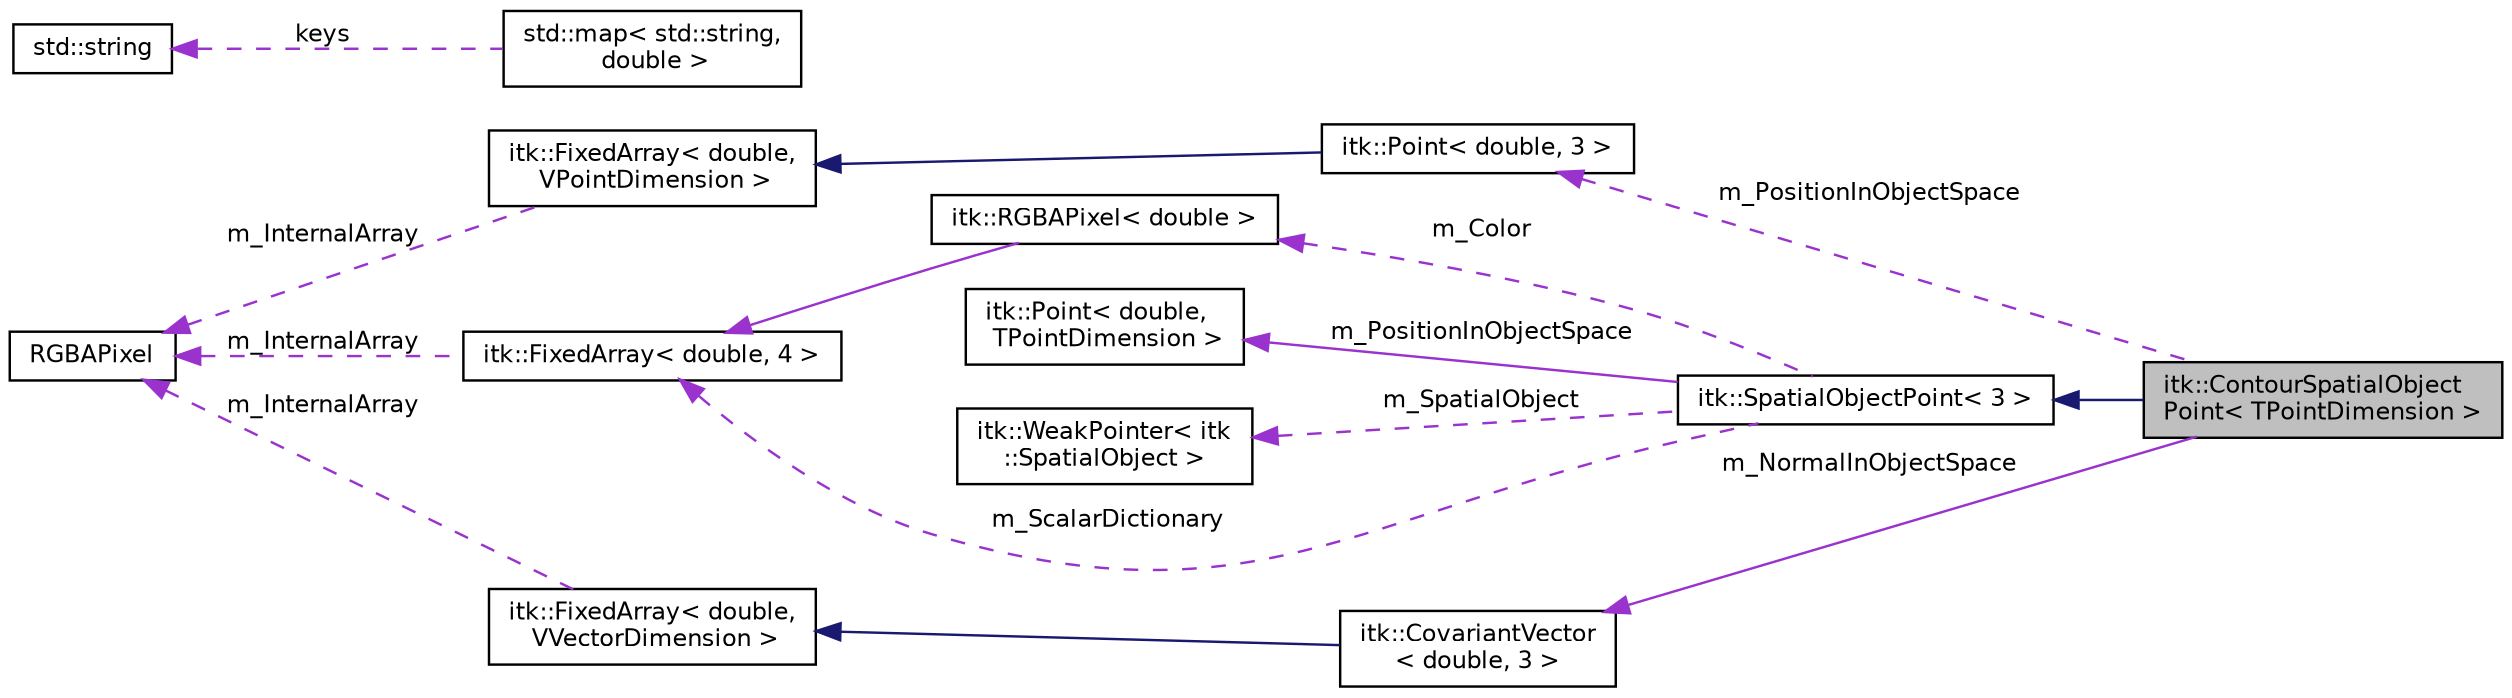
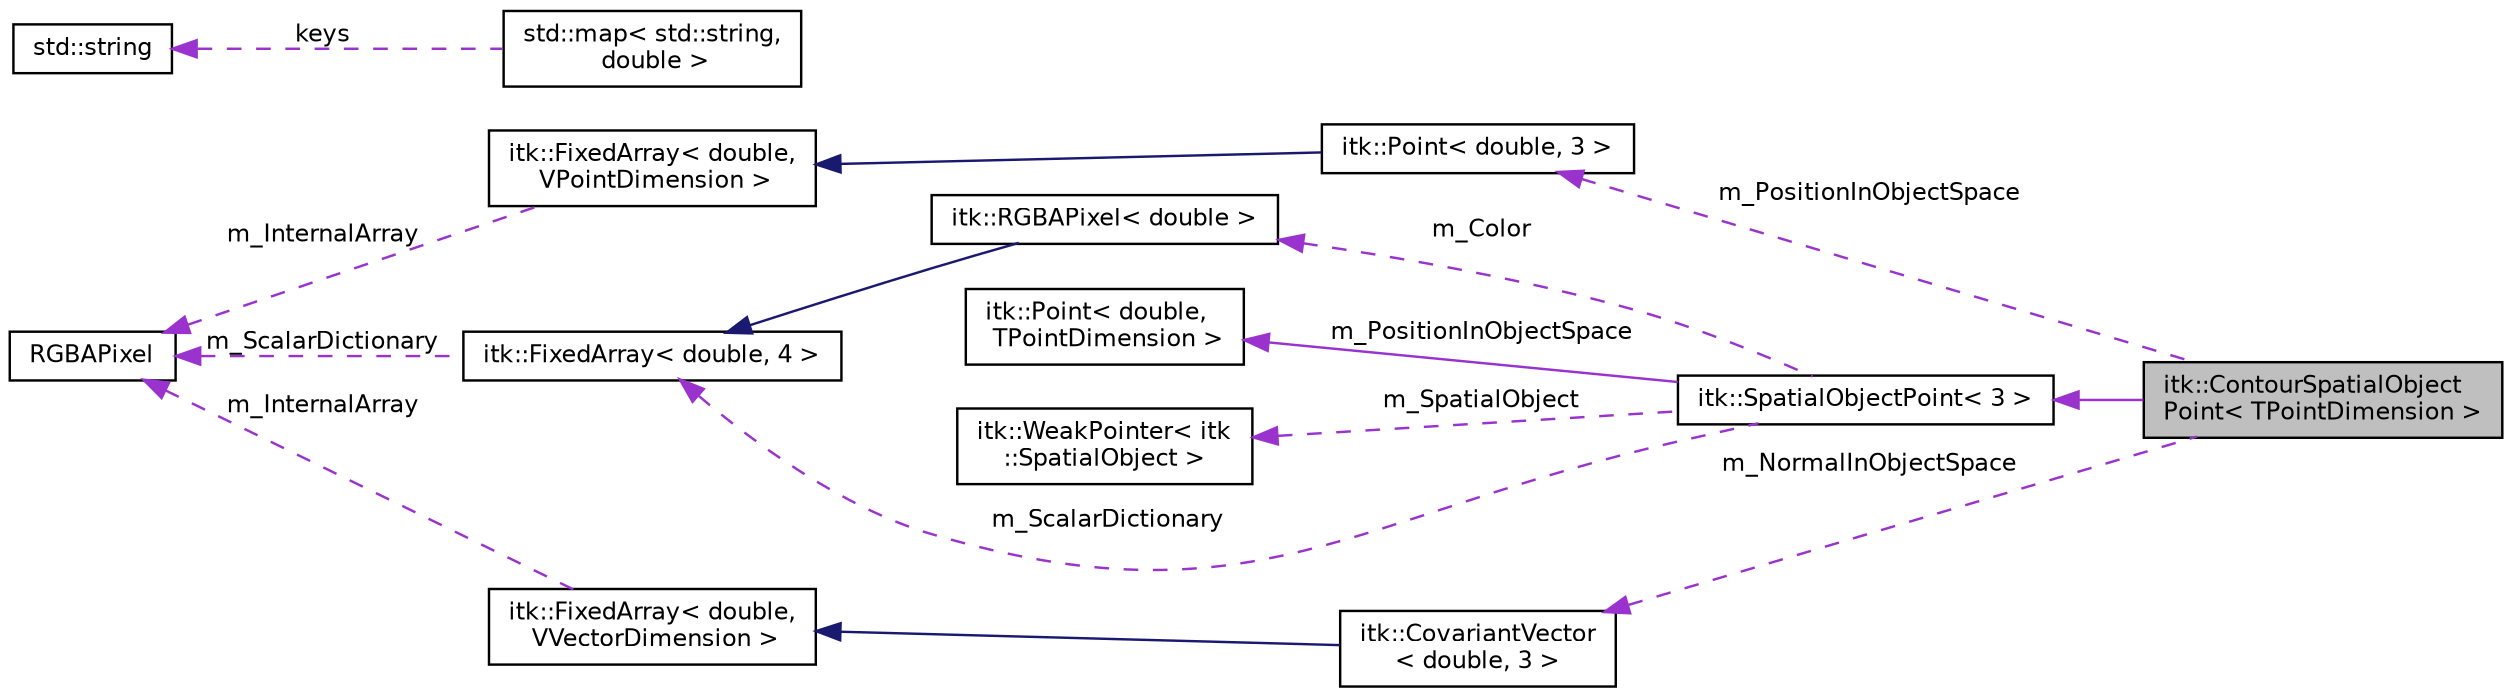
(884, 283) -> (884, 283)
(319, 343) -> (319, 343)
(2111, 400) -> (2111, 400)
(1913, 521) -> (1913, 521)
